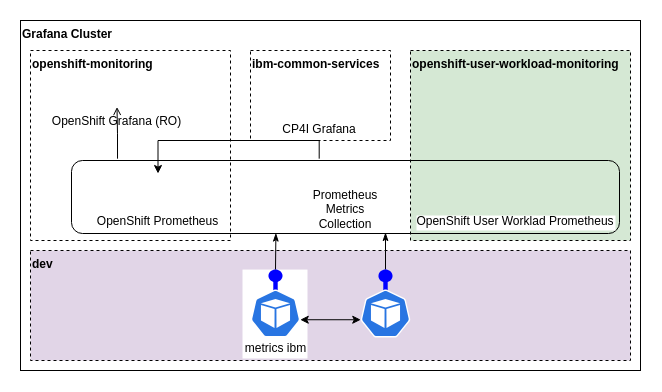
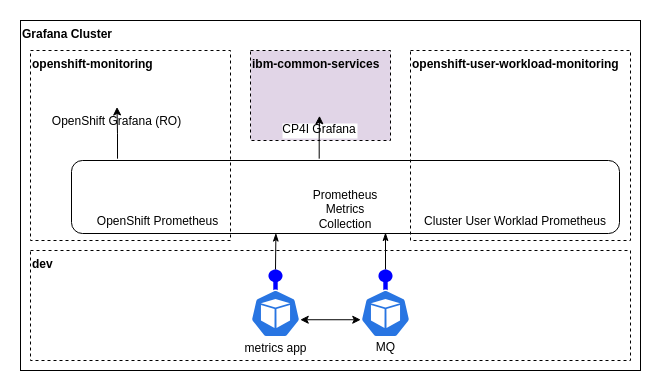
(313, 65) -> (313, 65)
(117, 113) -> (117, 115)
(226, 141) -> (319, 132)
(521, 146) -> (521, 146)
(515, 221) -> (515, 221)
(331, 306) -> (331, 306)
none -> (386, 348)
(276, 349) -> (276, 349)
